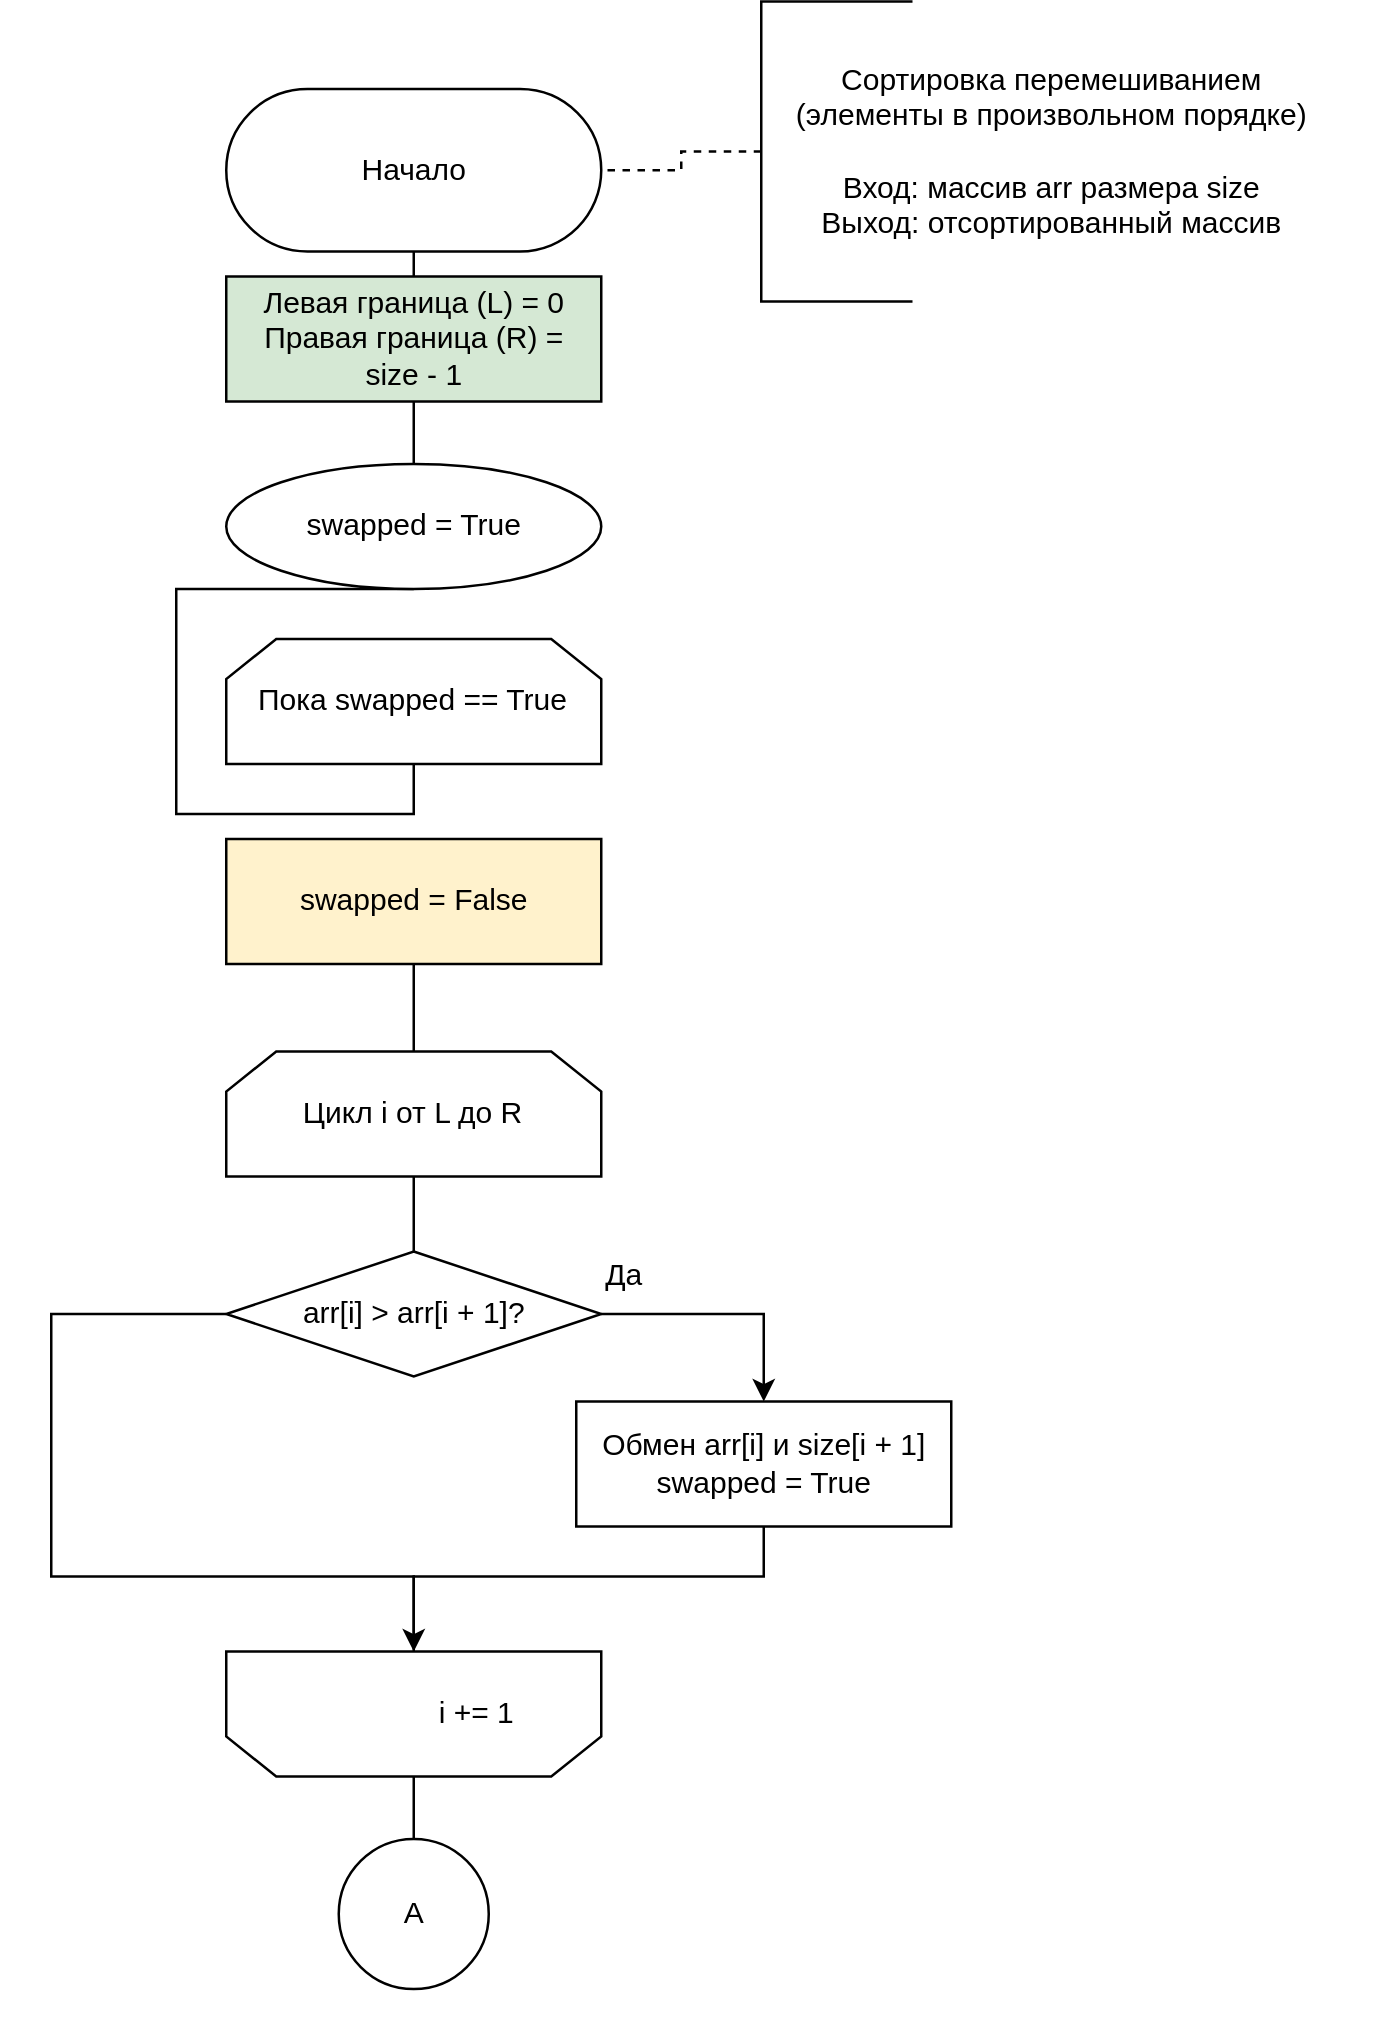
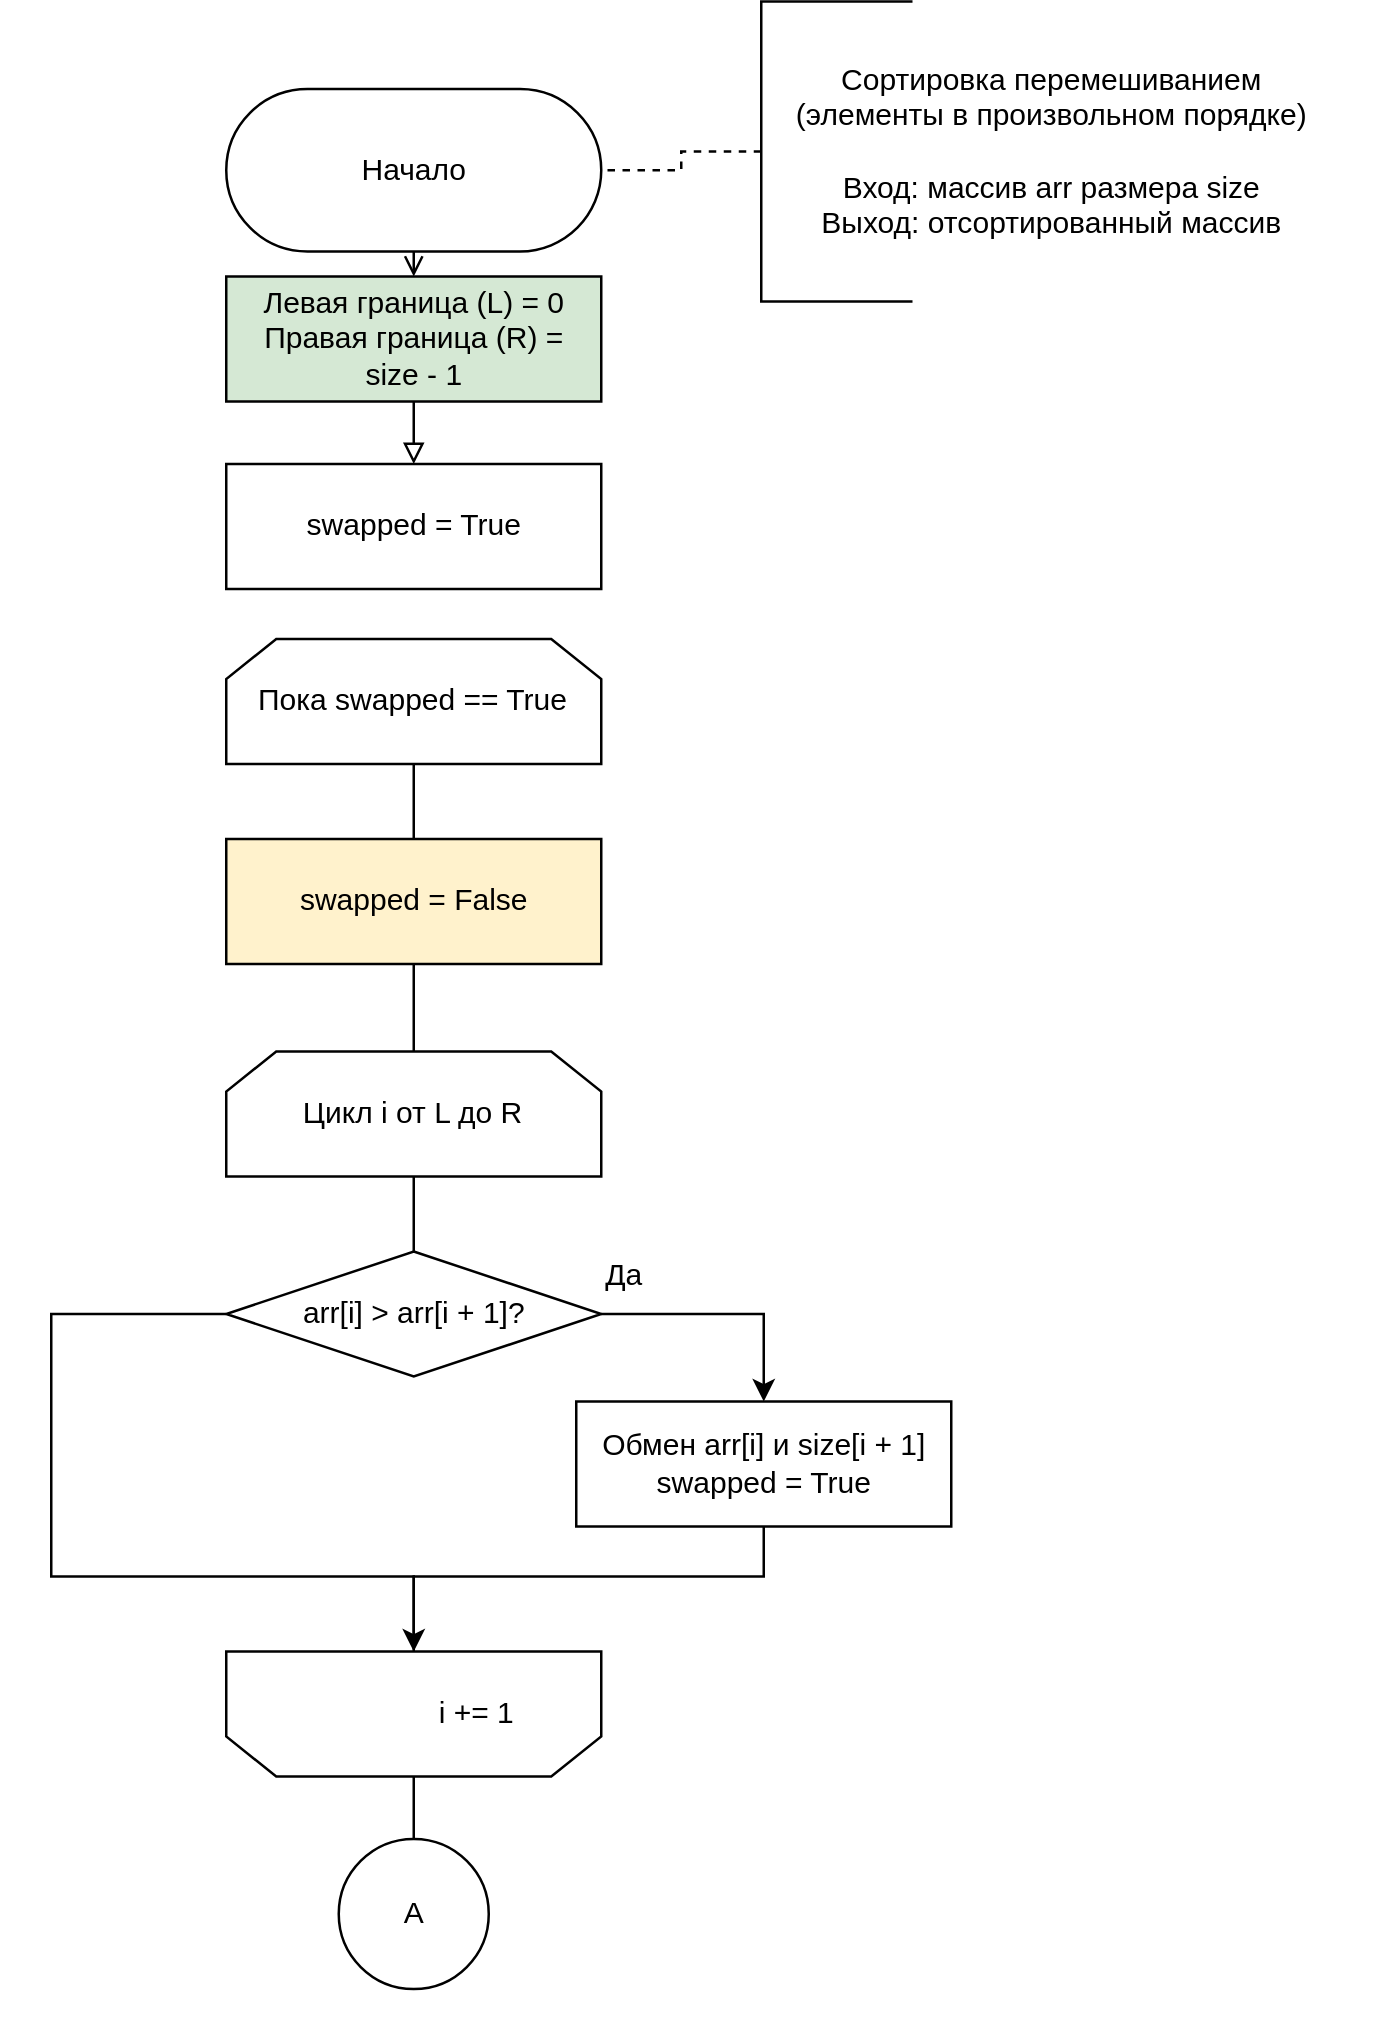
(414, 269) -> (414, 267)
(414, 450) -> (414, 441)
(414, 526) -> (414, 526)
(176, 796) -> (414, 825)
